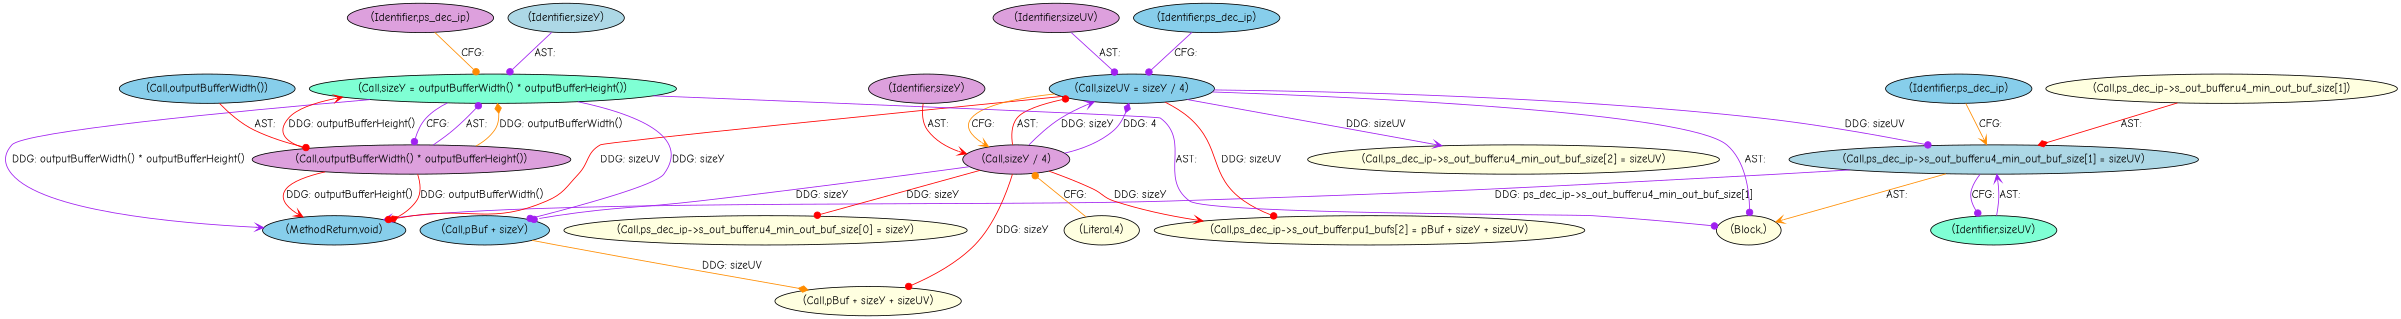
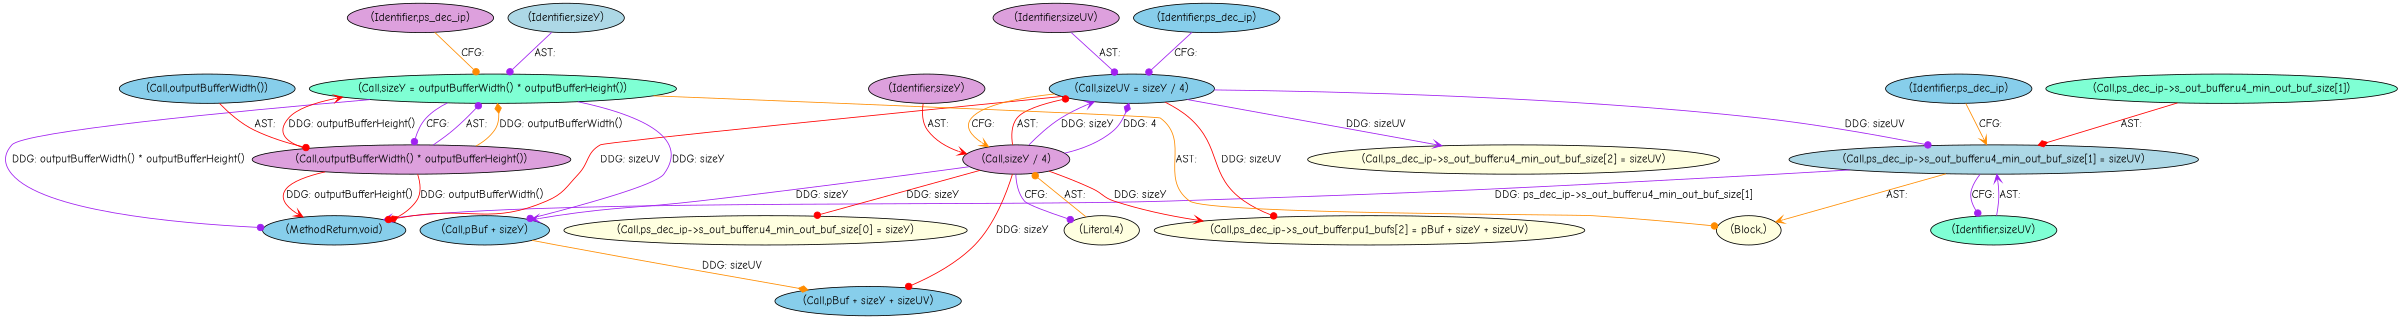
(2222, 89) -> (2222, 89)
(1507, 108) -> none
(48, 135) -> (48, 135)
(1175, 167) -> (1175, 167)
(755, 194) -> (755, 194)
(1077, 195) -> (1077, 195)
none -> (1039, 208)
(868, 301) -> (868, 301)
